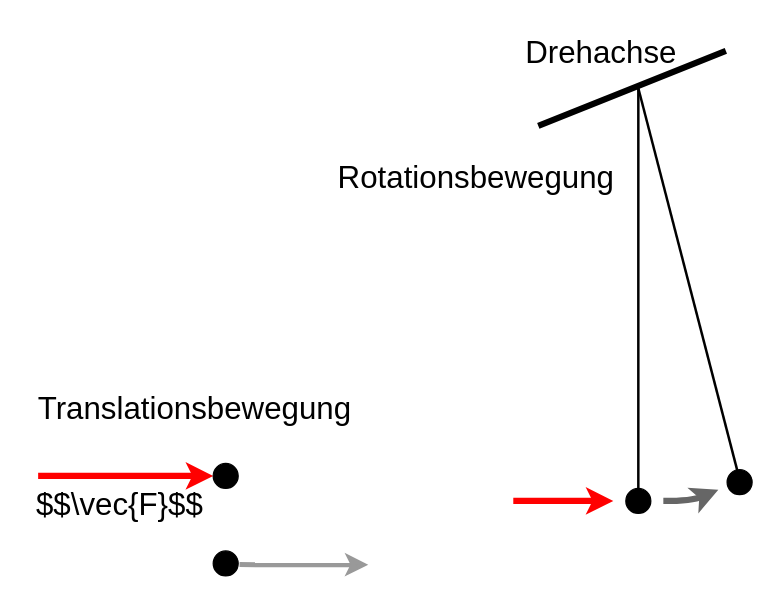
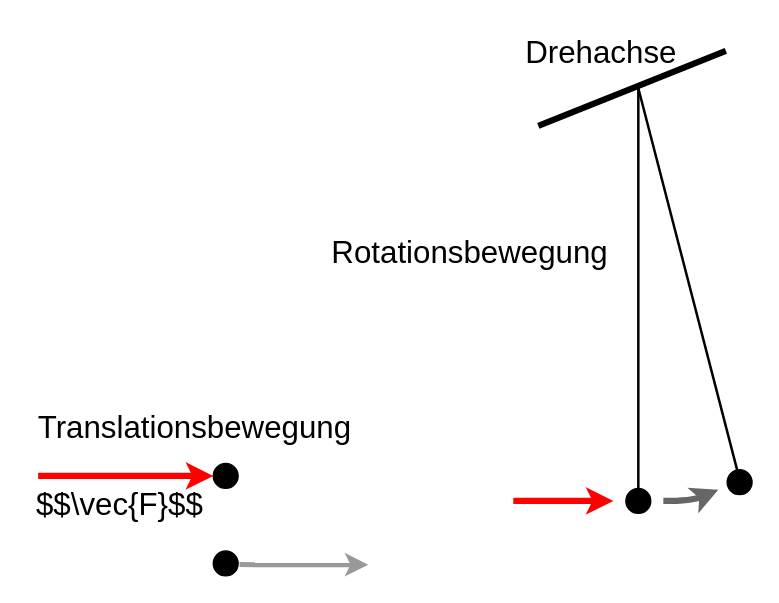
(476, 176) -> (469, 251)
(194, 407) -> (194, 426)
